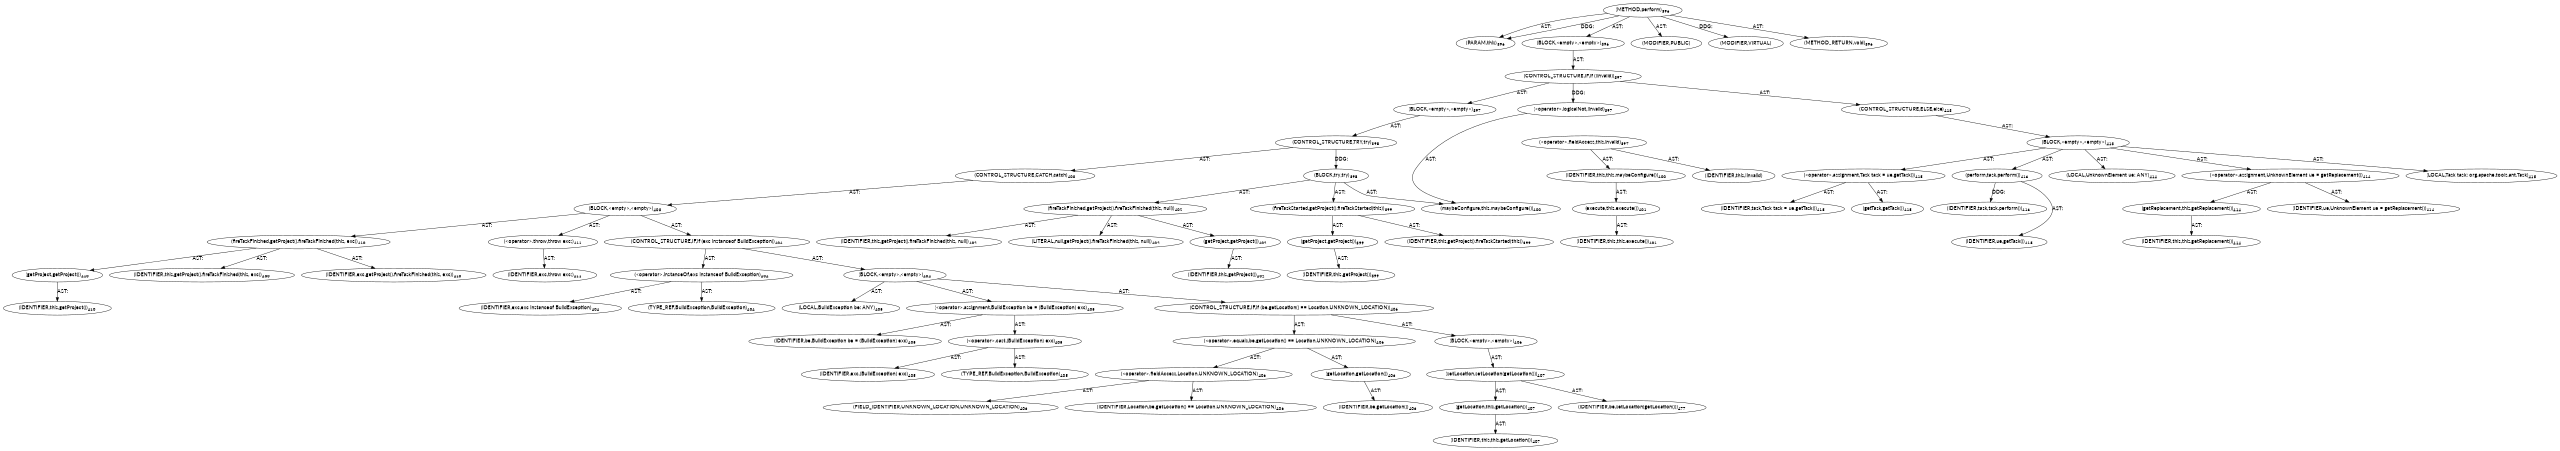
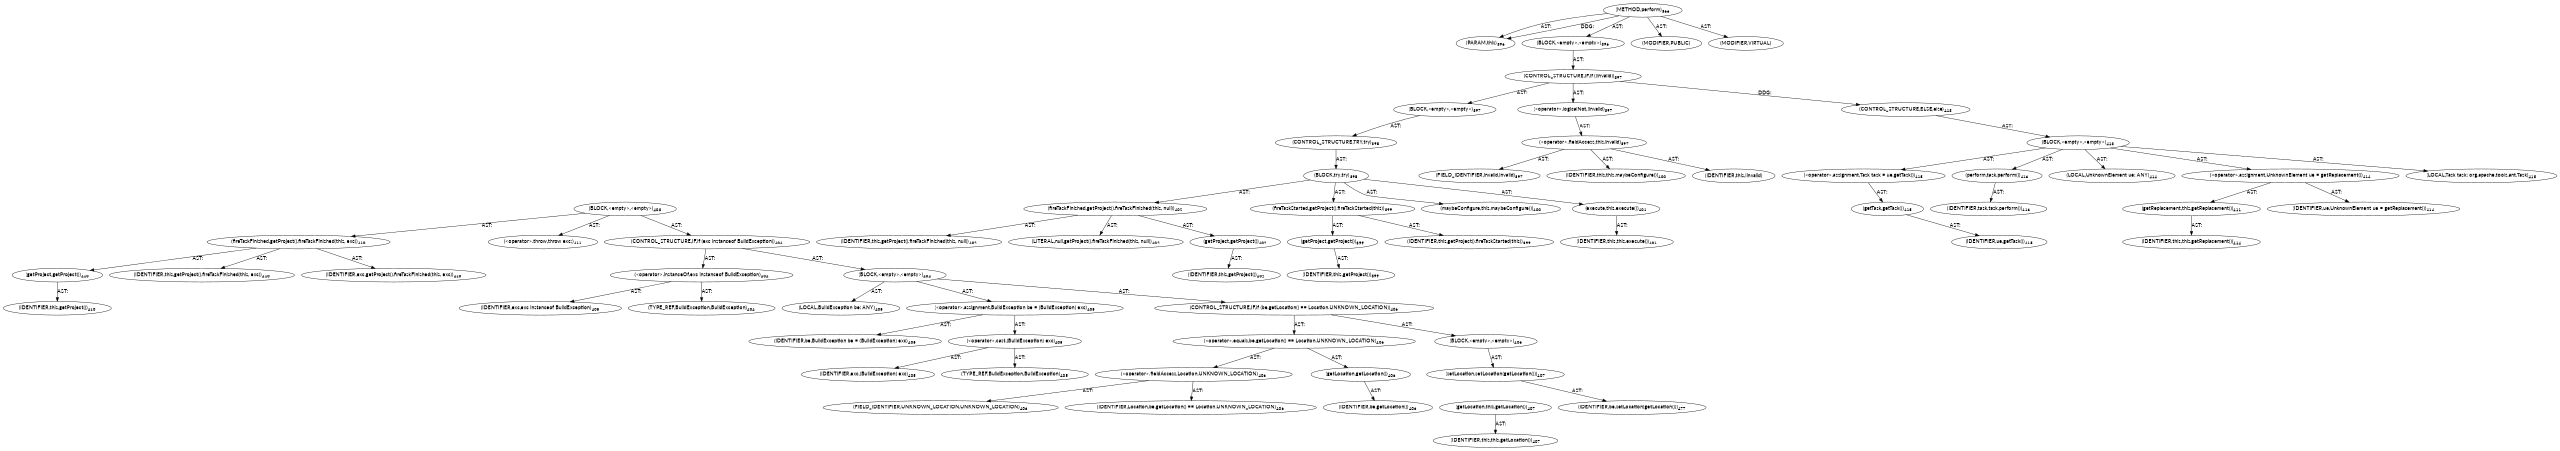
(1666, 10) -> (1666, 10)
(1707, 27) -> (1707, 27)
(1839, 43) -> none
(1579, 93) -> (1579, 93)
(1766, 93) -> (1766, 93)
(1440, 145) -> (1578, 124)
(1342, 159) -> (1342, 159)
(1025, 176) -> none
none -> (1479, 176)
(1616, 190) -> (1472, 191)
(2000, 192) -> (2000, 192)
(2052, 208) -> (1941, 225)
(2237, 208) -> (2237, 208)
(1773, 209) -> none
(266, 275) -> (266, 275)
(545, 275) -> none
(596, 308) -> (596, 308)
(1495, 389) -> none
